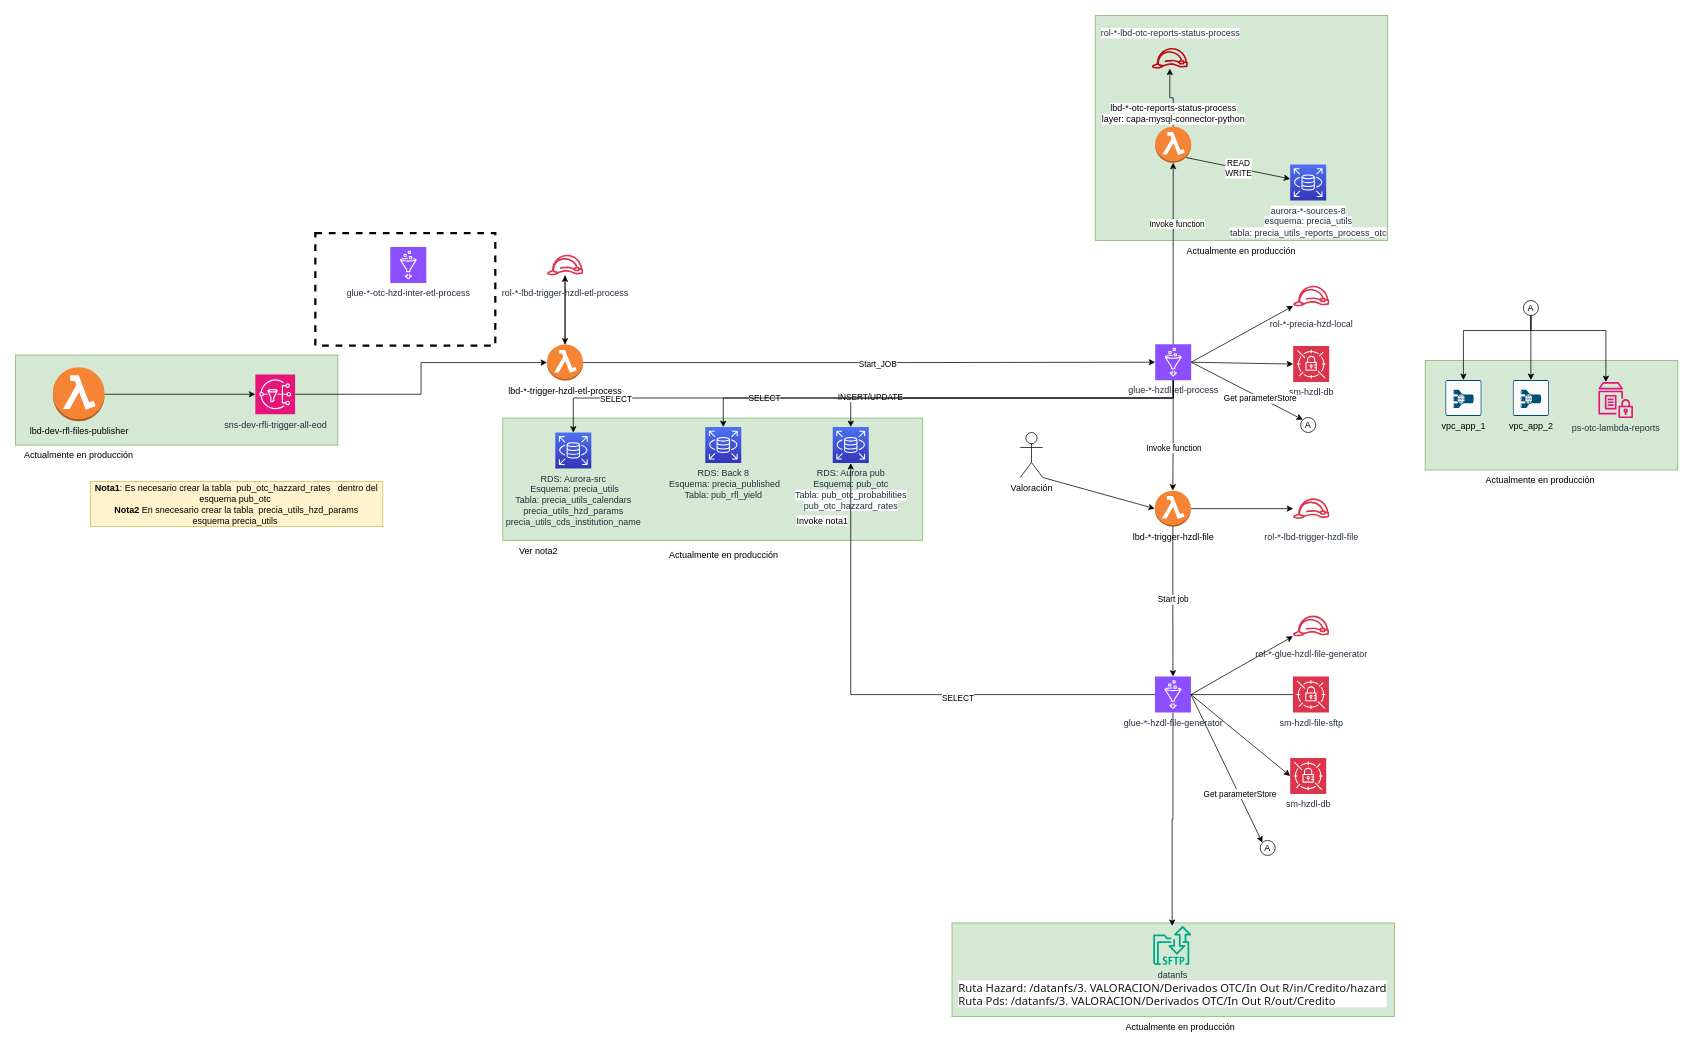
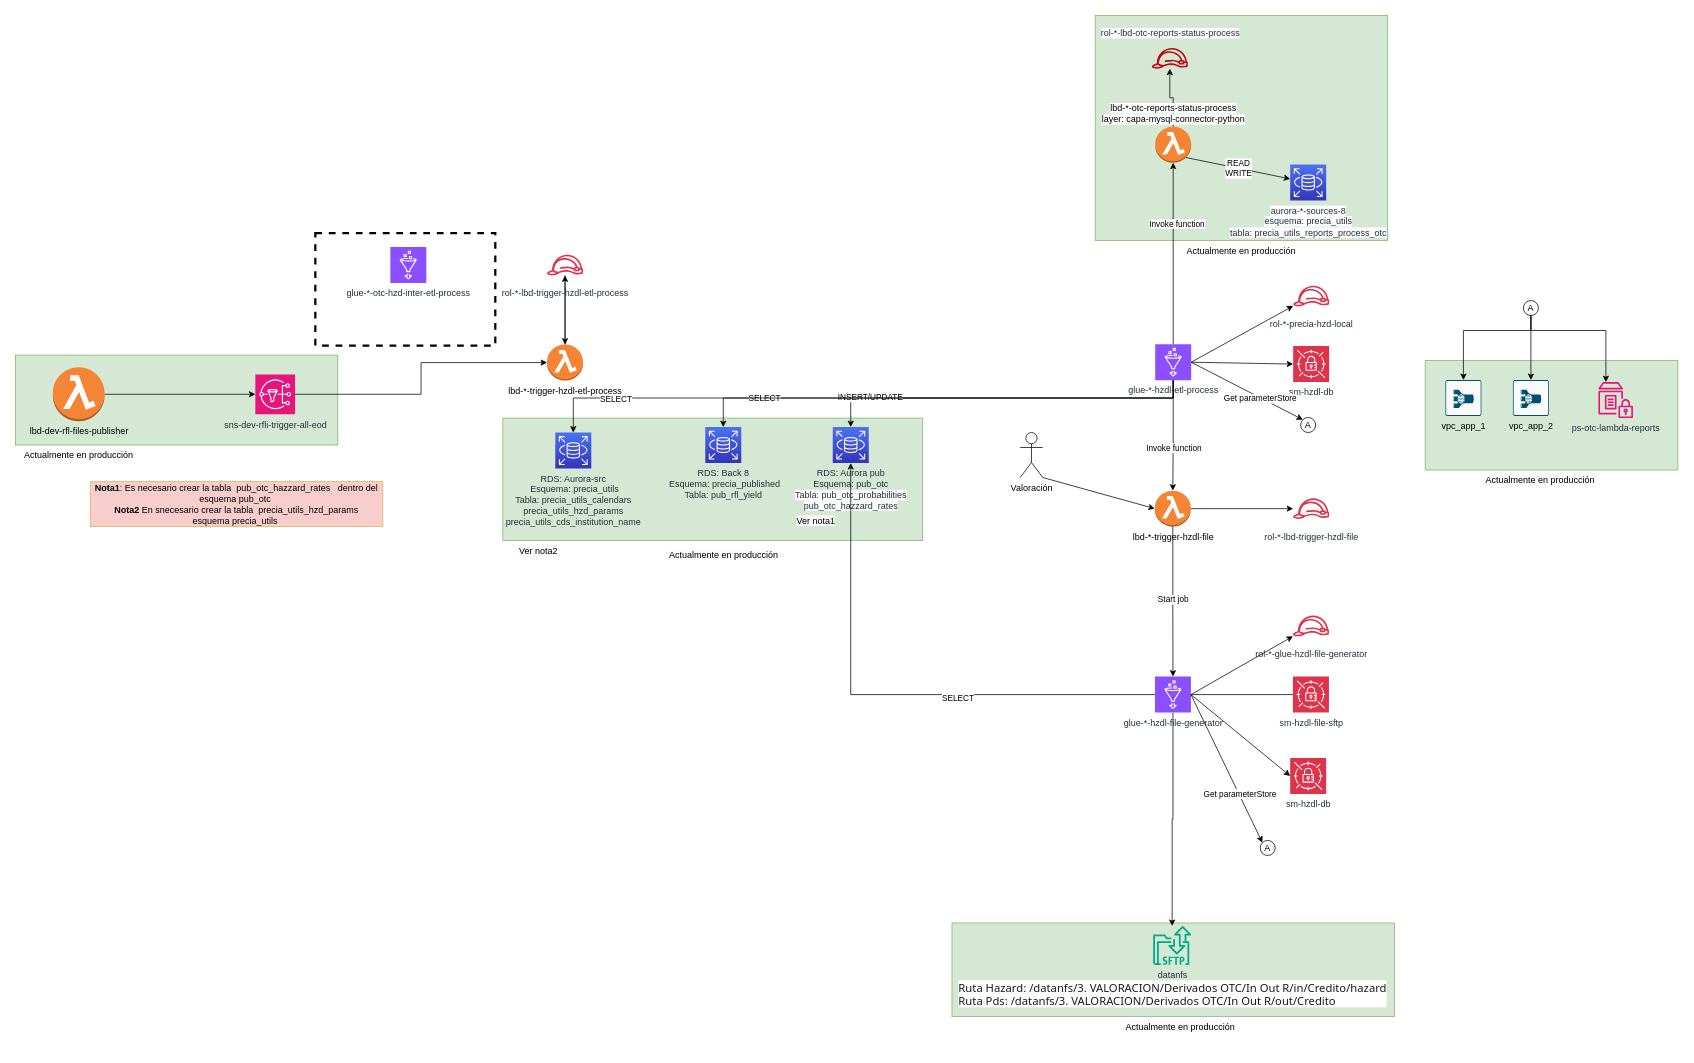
(866, 362) -> none
(237, 504) -> (237, 504)
(826, 521) -> (818, 521)
